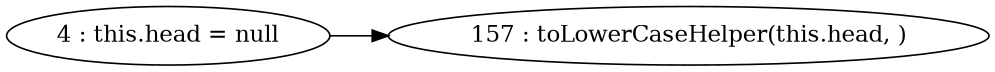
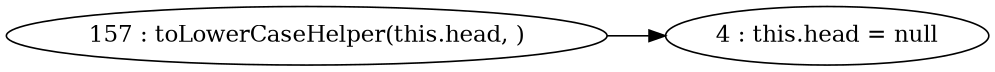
(351, 36) -> (628, 36)
